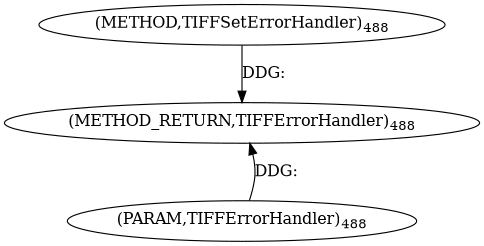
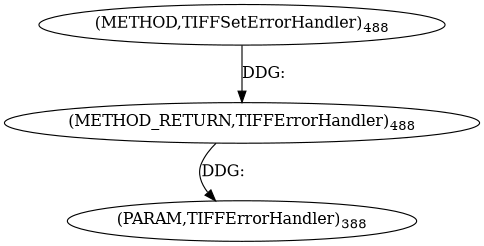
(255, 178) -> (201, 166)
(354, 219) -> (354, 219)
